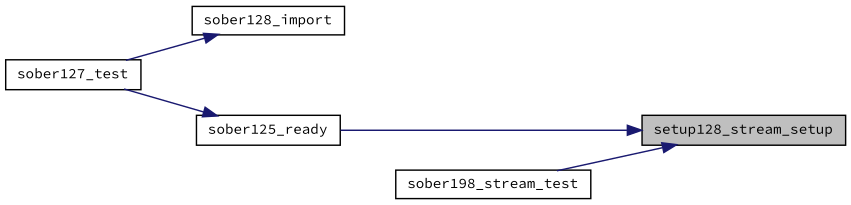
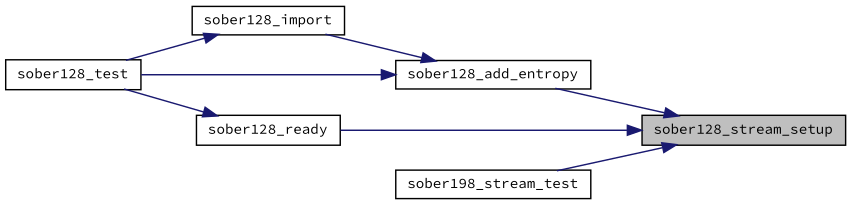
(73, 75) -> (73, 75)
none -> (493, 75)
(268, 130) -> (268, 130)
(744, 130) -> (744, 130)
